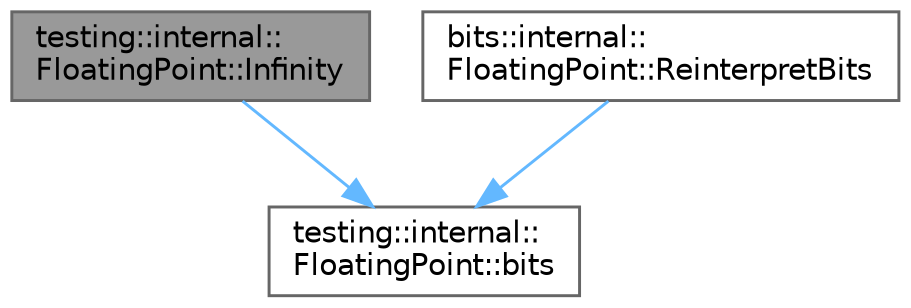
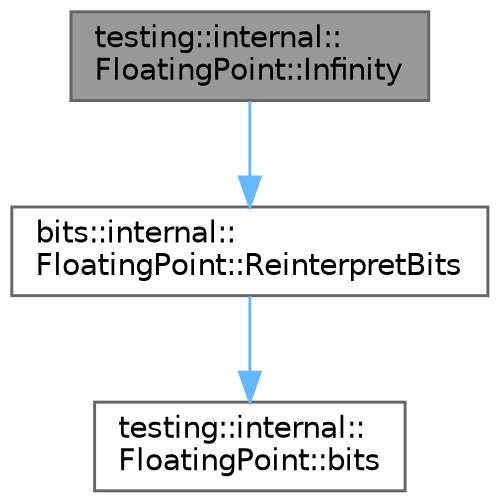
(296, 144) -> (250, 139)
